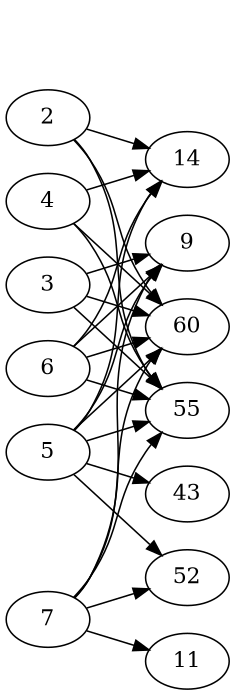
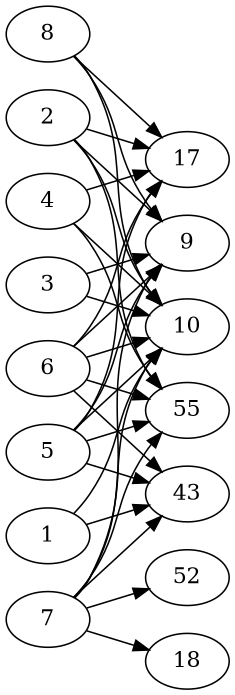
none -> (48, 34)
(187, 160) -> (187, 160)
none -> (112, 175)
(187, 327) -> (187, 327)
(104, 335) -> none
none -> (108, 422)
(104, 503) -> none
none -> (48, 536)
none -> (112, 562)
(187, 661) -> (187, 661)
